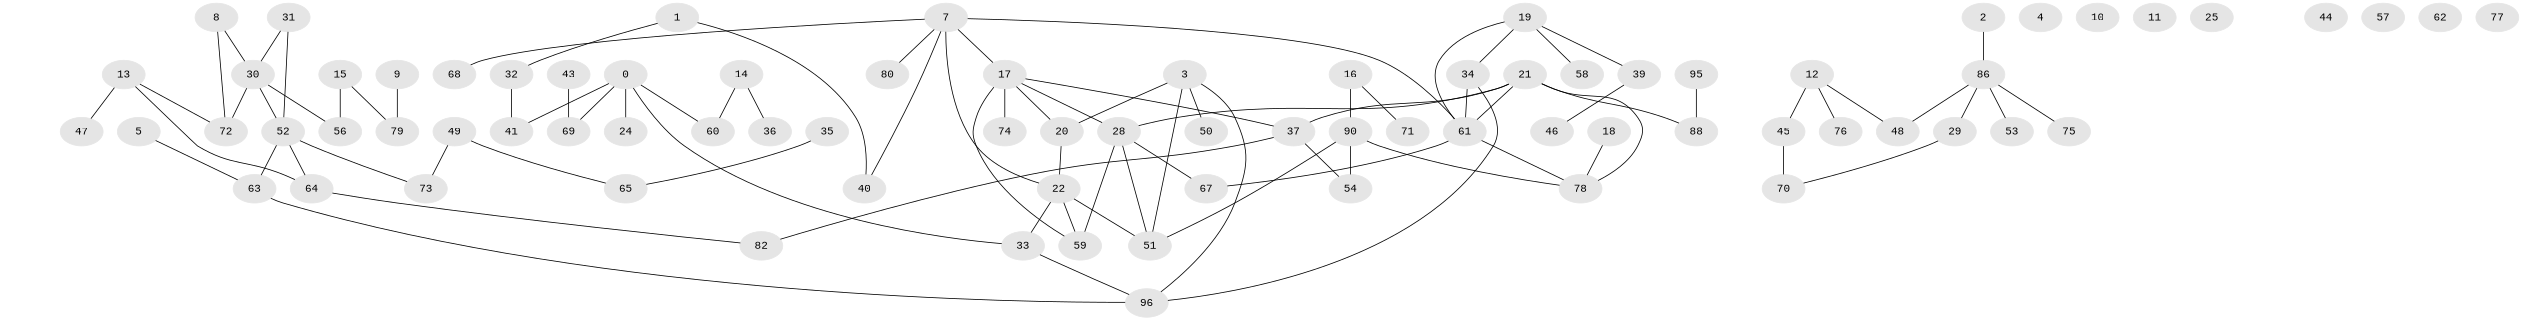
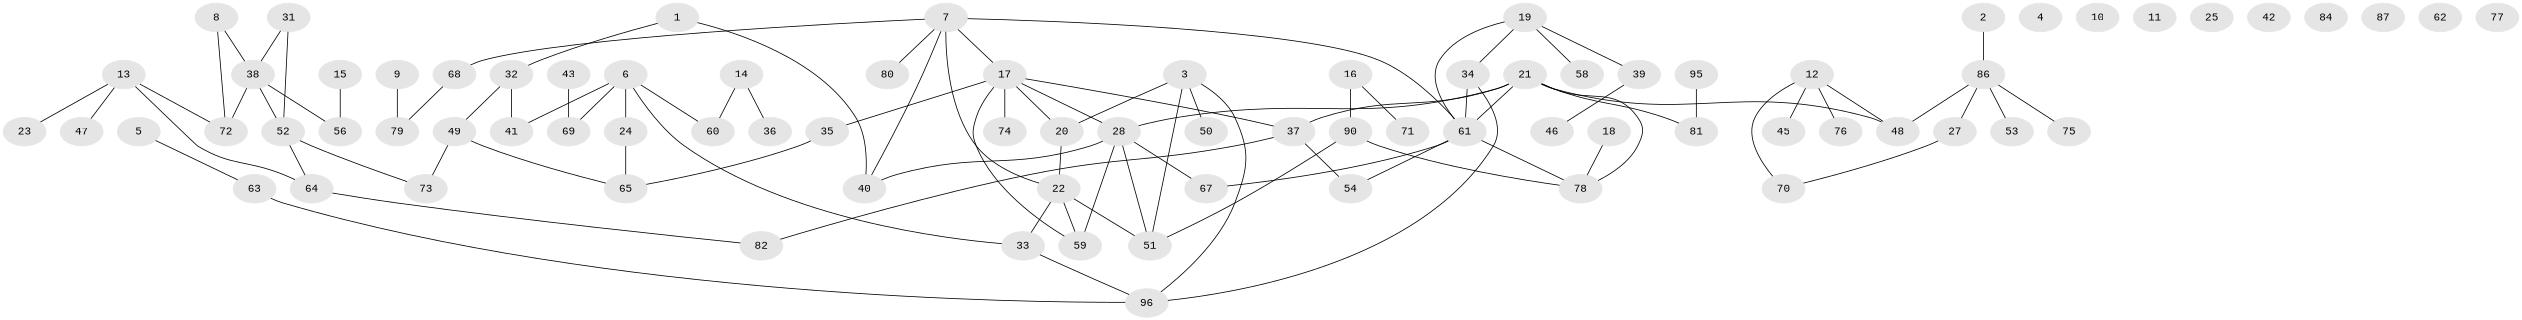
none -> (2269, 17)
(2326, 17) -> (2326, 17)
(2383, 17) -> (2383, 17)
(253, 75) -> (253, 75)
(626, 75) -> (626, 75)
(369, 103) -> (426, 103)
none -> (483, 103)
none -> (916, 103)
none -> (1711, 103)
none -> (25, 132)
(1696, 132) -> (1696, 132)
(1955, 132) -> (1955, 132)
(269, 160) -> none
none -> (626, 160)
none -> (1003, 160)
(1351, 160) -> (1408, 160)
(1784, 160) -> (1753, 123)
